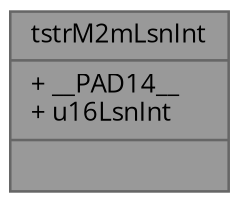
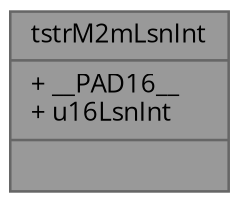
(105, 85) -> (105, 85)
